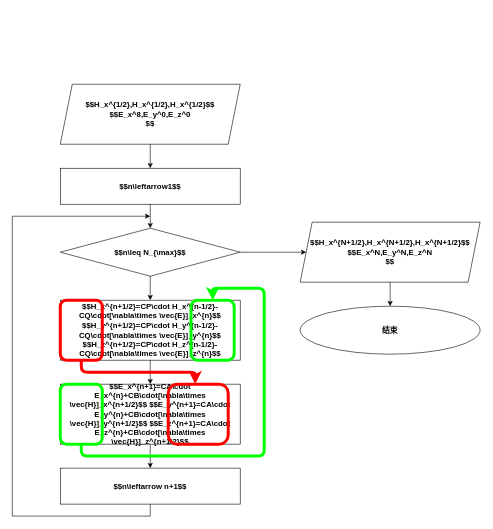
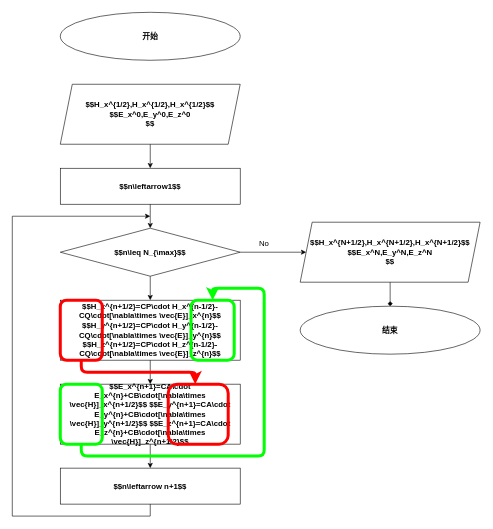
none -> (150, 36)
(150, 114) -> (150, 114)
none -> (264, 243)
(390, 300) -> (390, 300)
